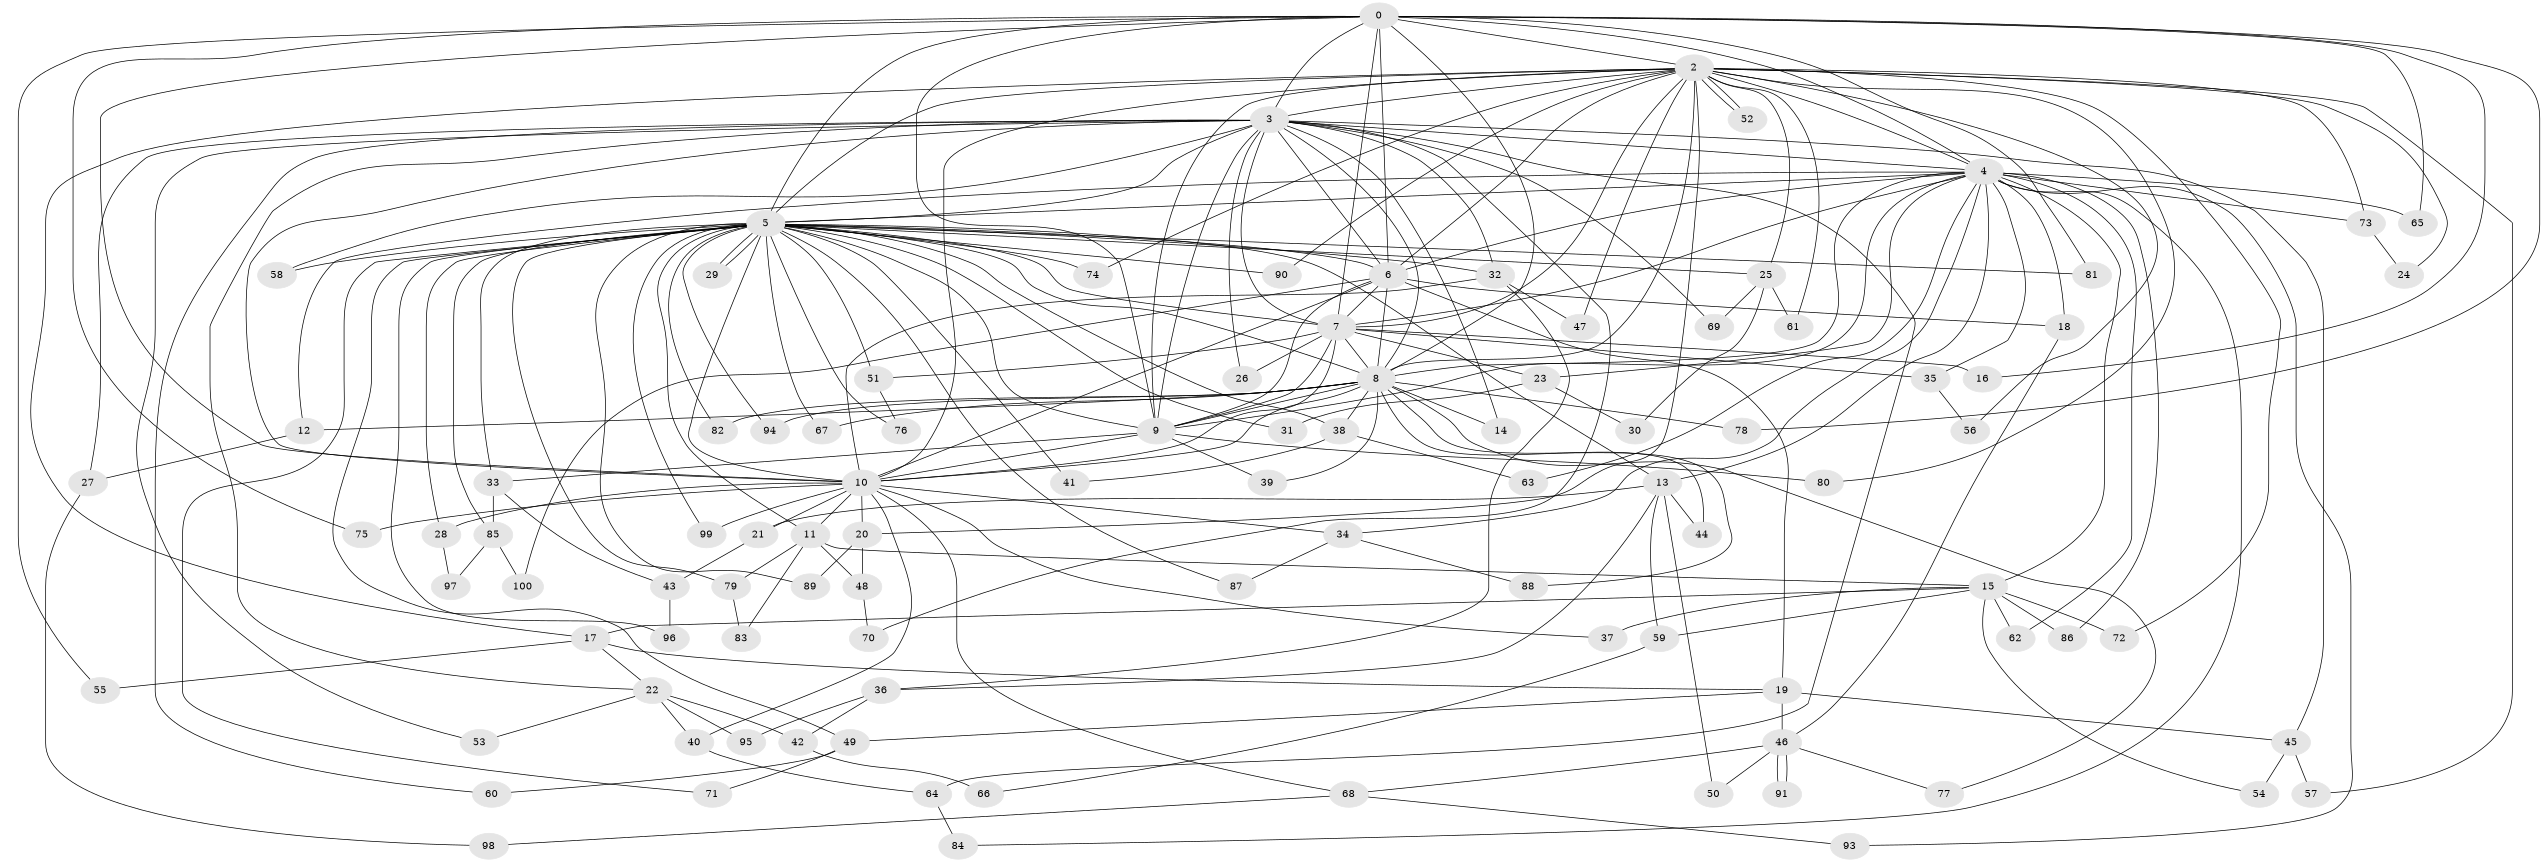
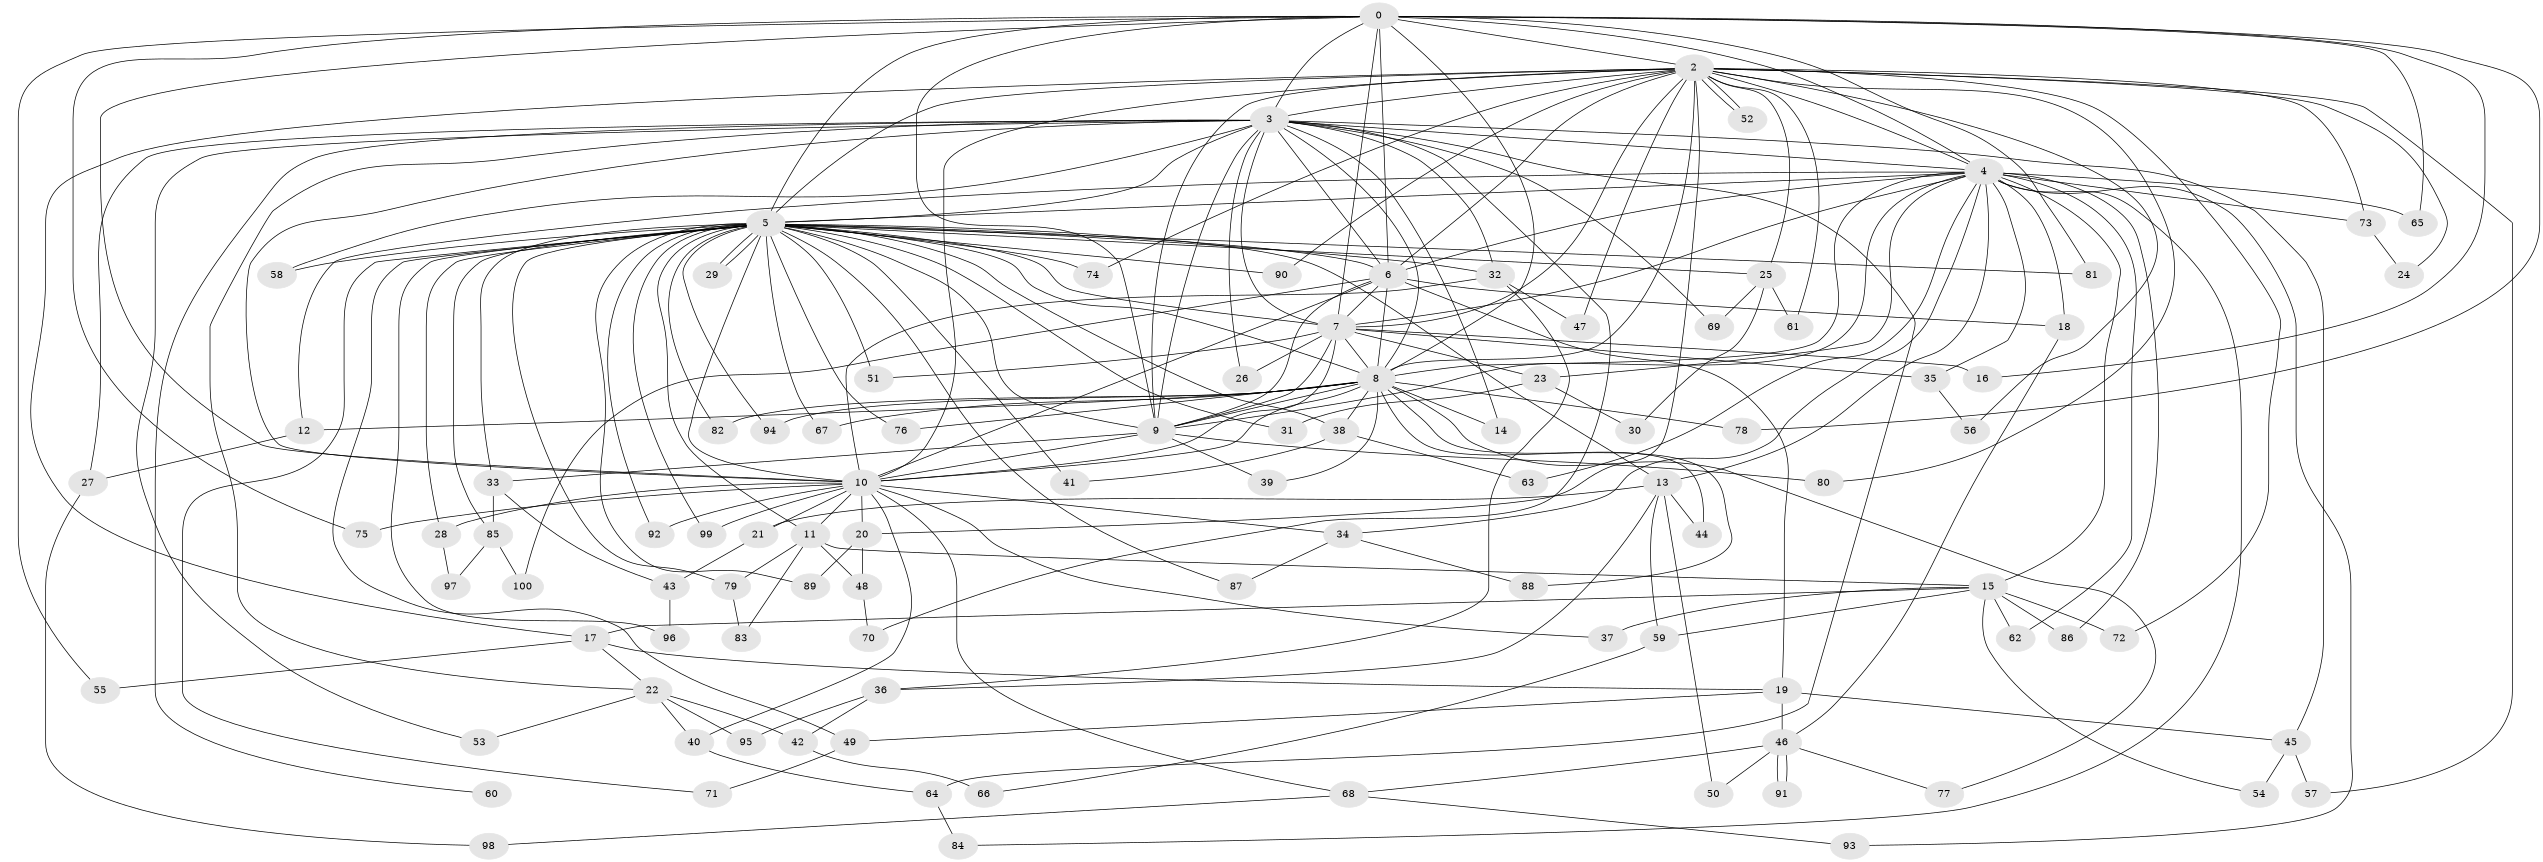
(888, 405) -> (1139, 406)
none -> (655, 535)
(674, 778) -> none
